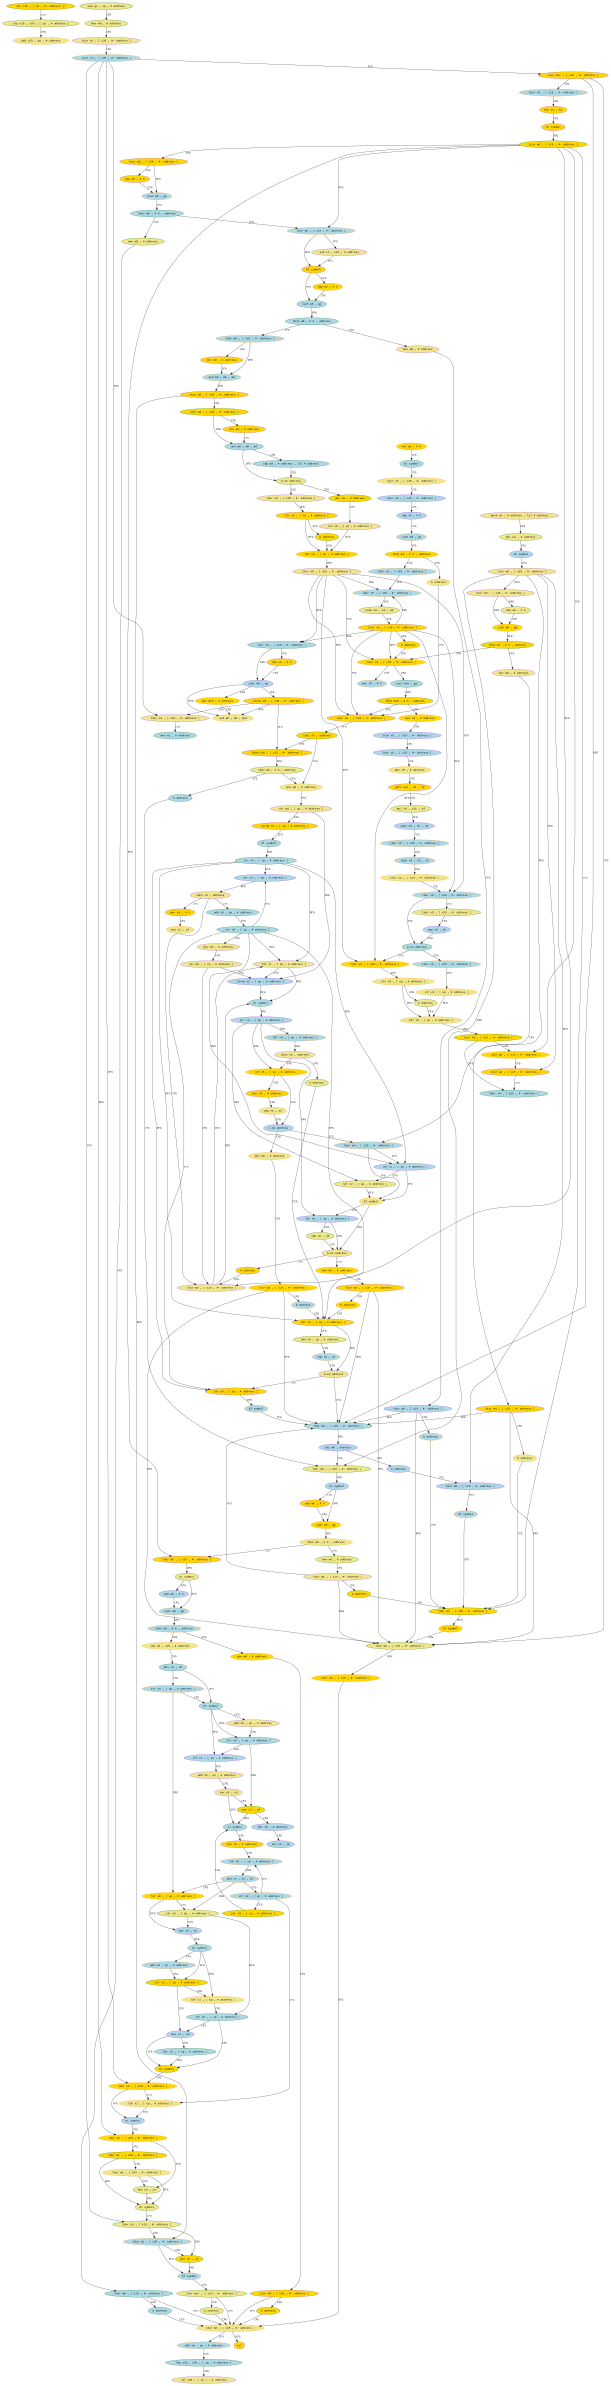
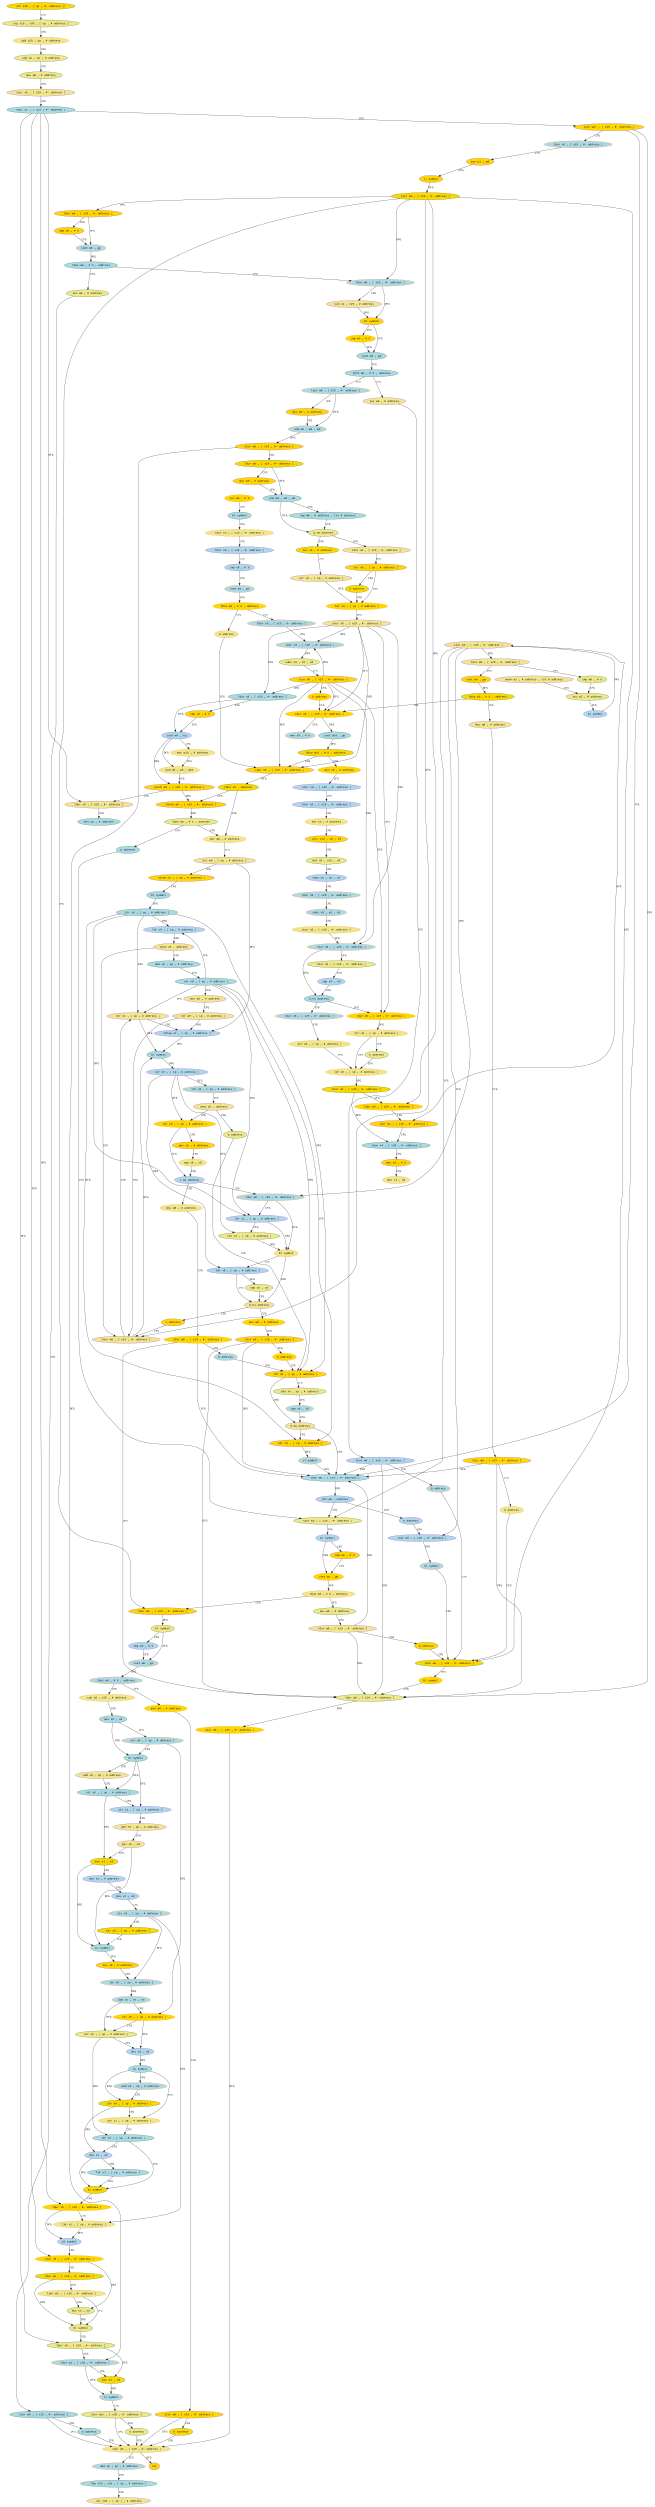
none -> (41, 48)
(106, 58) -> (41, 110)
(512, 618) -> (590, 687)
(507, 628) -> (476, 679)
(217, 701) -> (193, 753)
(257, 709) -> (179, 778)
(193, 902) -> (396, 1153)
(250, 1887) -> (132, 1904)
